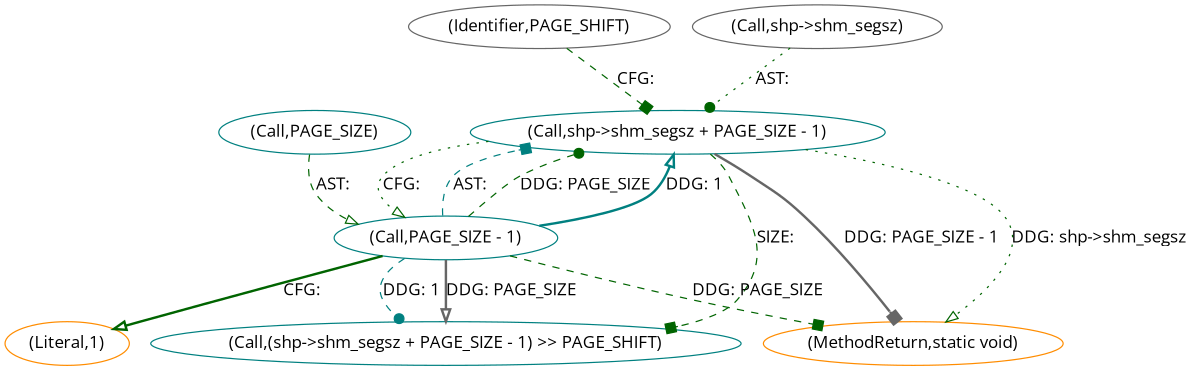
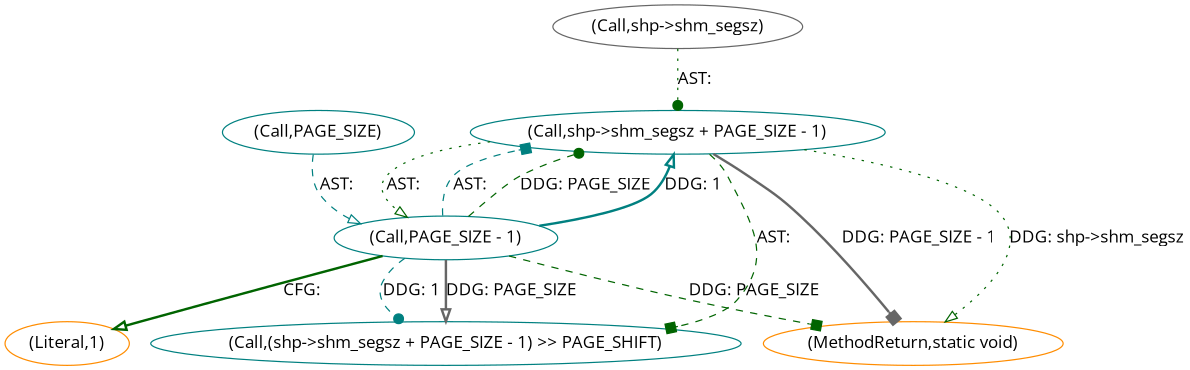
(539, 27) -> none
(404, 185) -> (406, 185)
(316, 194) -> (319, 193)
(778, 238) -> (776, 238)
